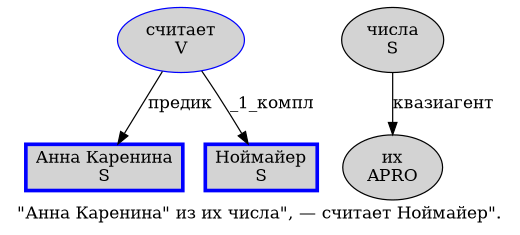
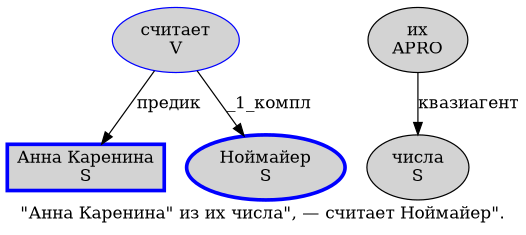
(393, 97) -> (418, 97)
(261, 167) -> (266, 167)
